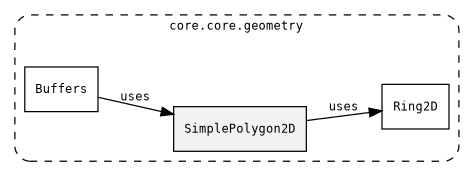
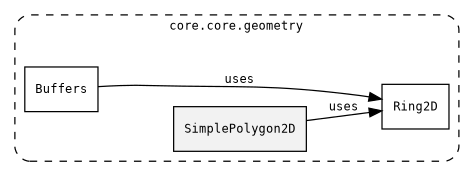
(130, 104) -> (234, 87)
